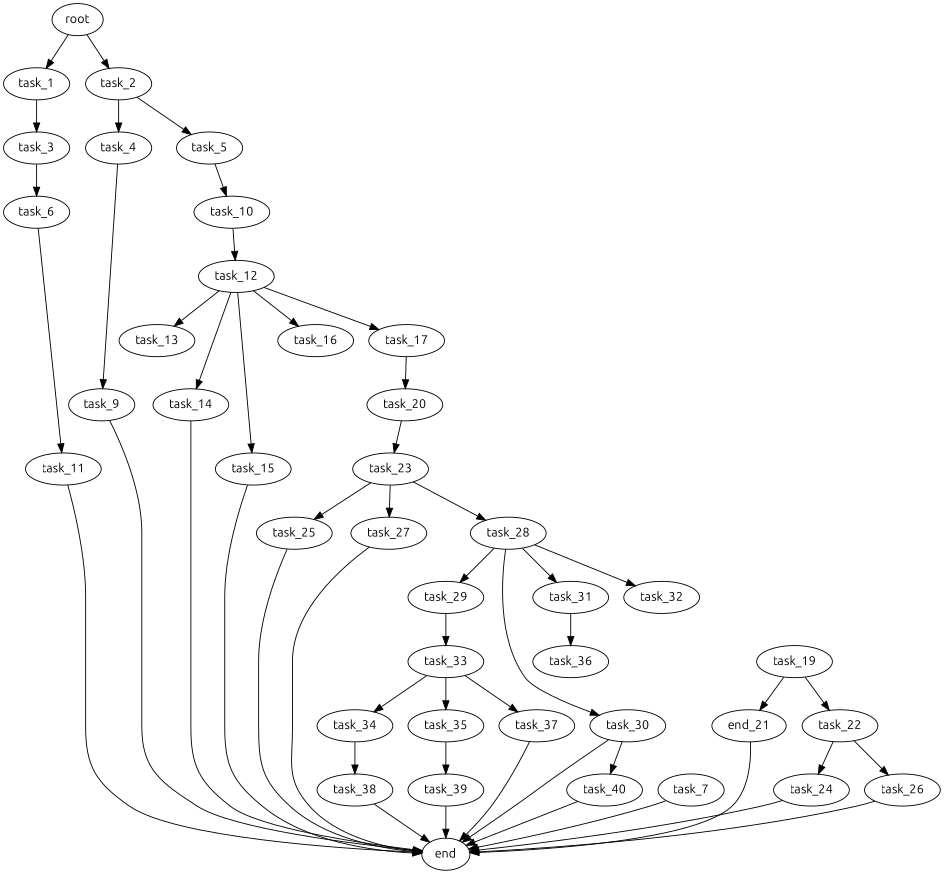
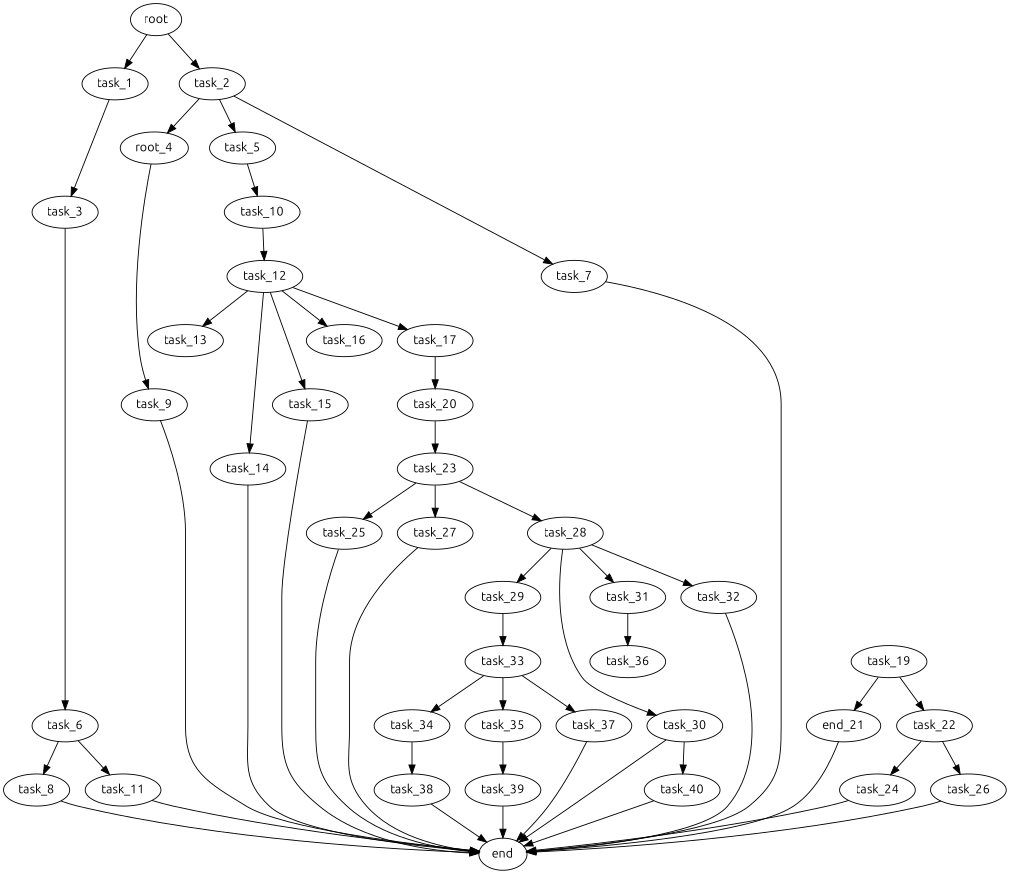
(119, 148) -> (154, 148)
none -> (389, 178)
none -> (37, 790)
none -> (728, 805)
